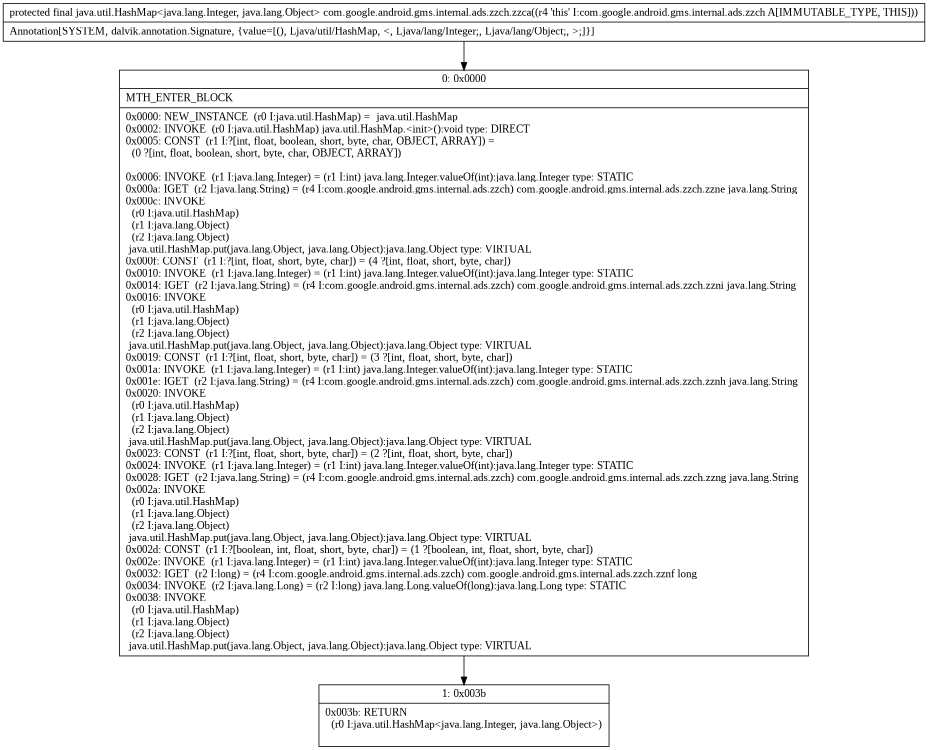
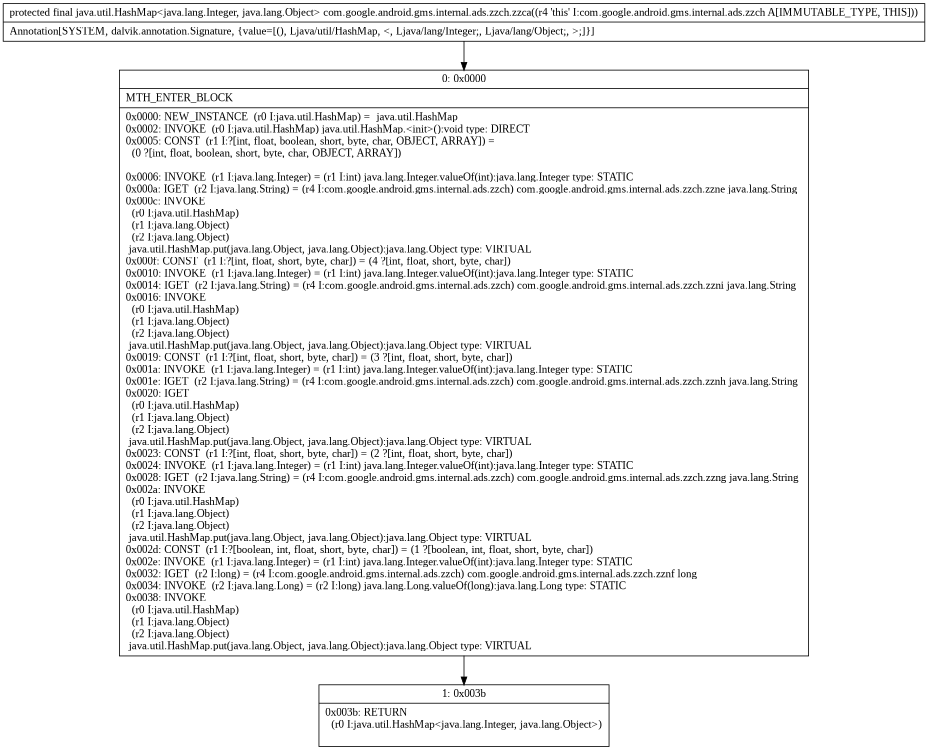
(169, 393) -> (161, 393)
